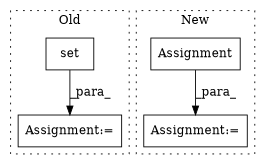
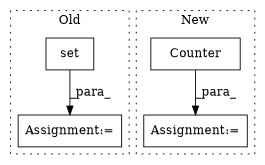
(196, 54) -> (196, 54)
